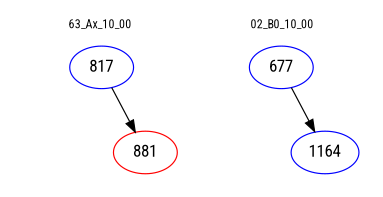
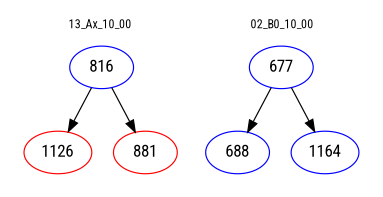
(100, 25) -> (100, 25)
(102, 67) -> (102, 67)
none -> (58, 152)
none -> (238, 152)
